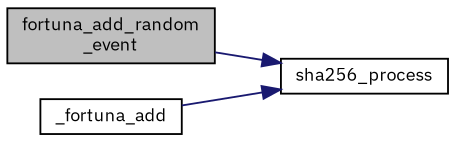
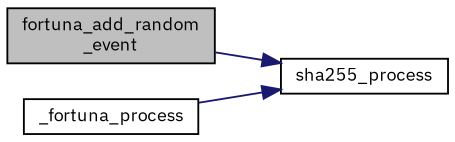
(364, 76) -> (364, 76)
(111, 117) -> (111, 117)
